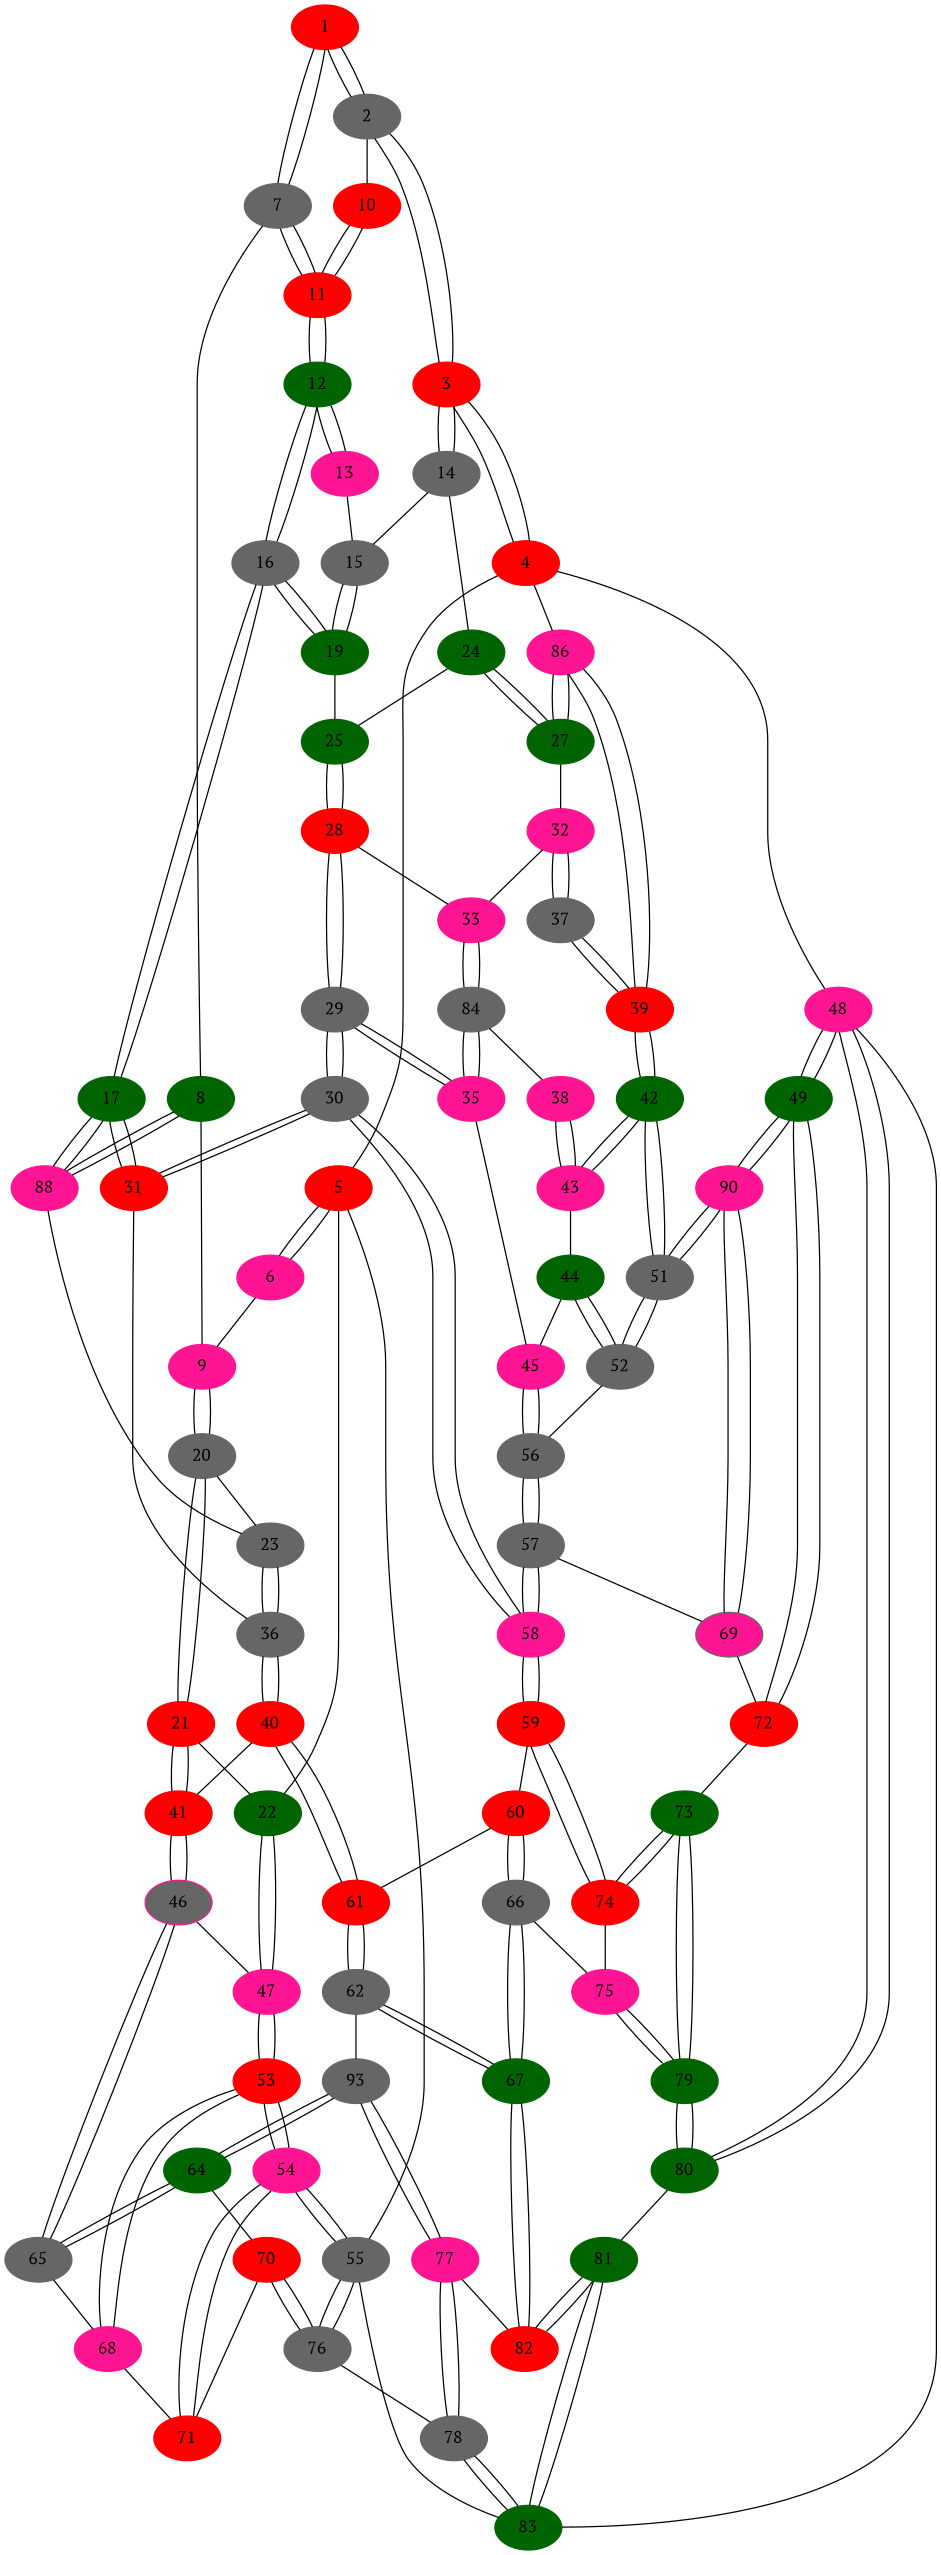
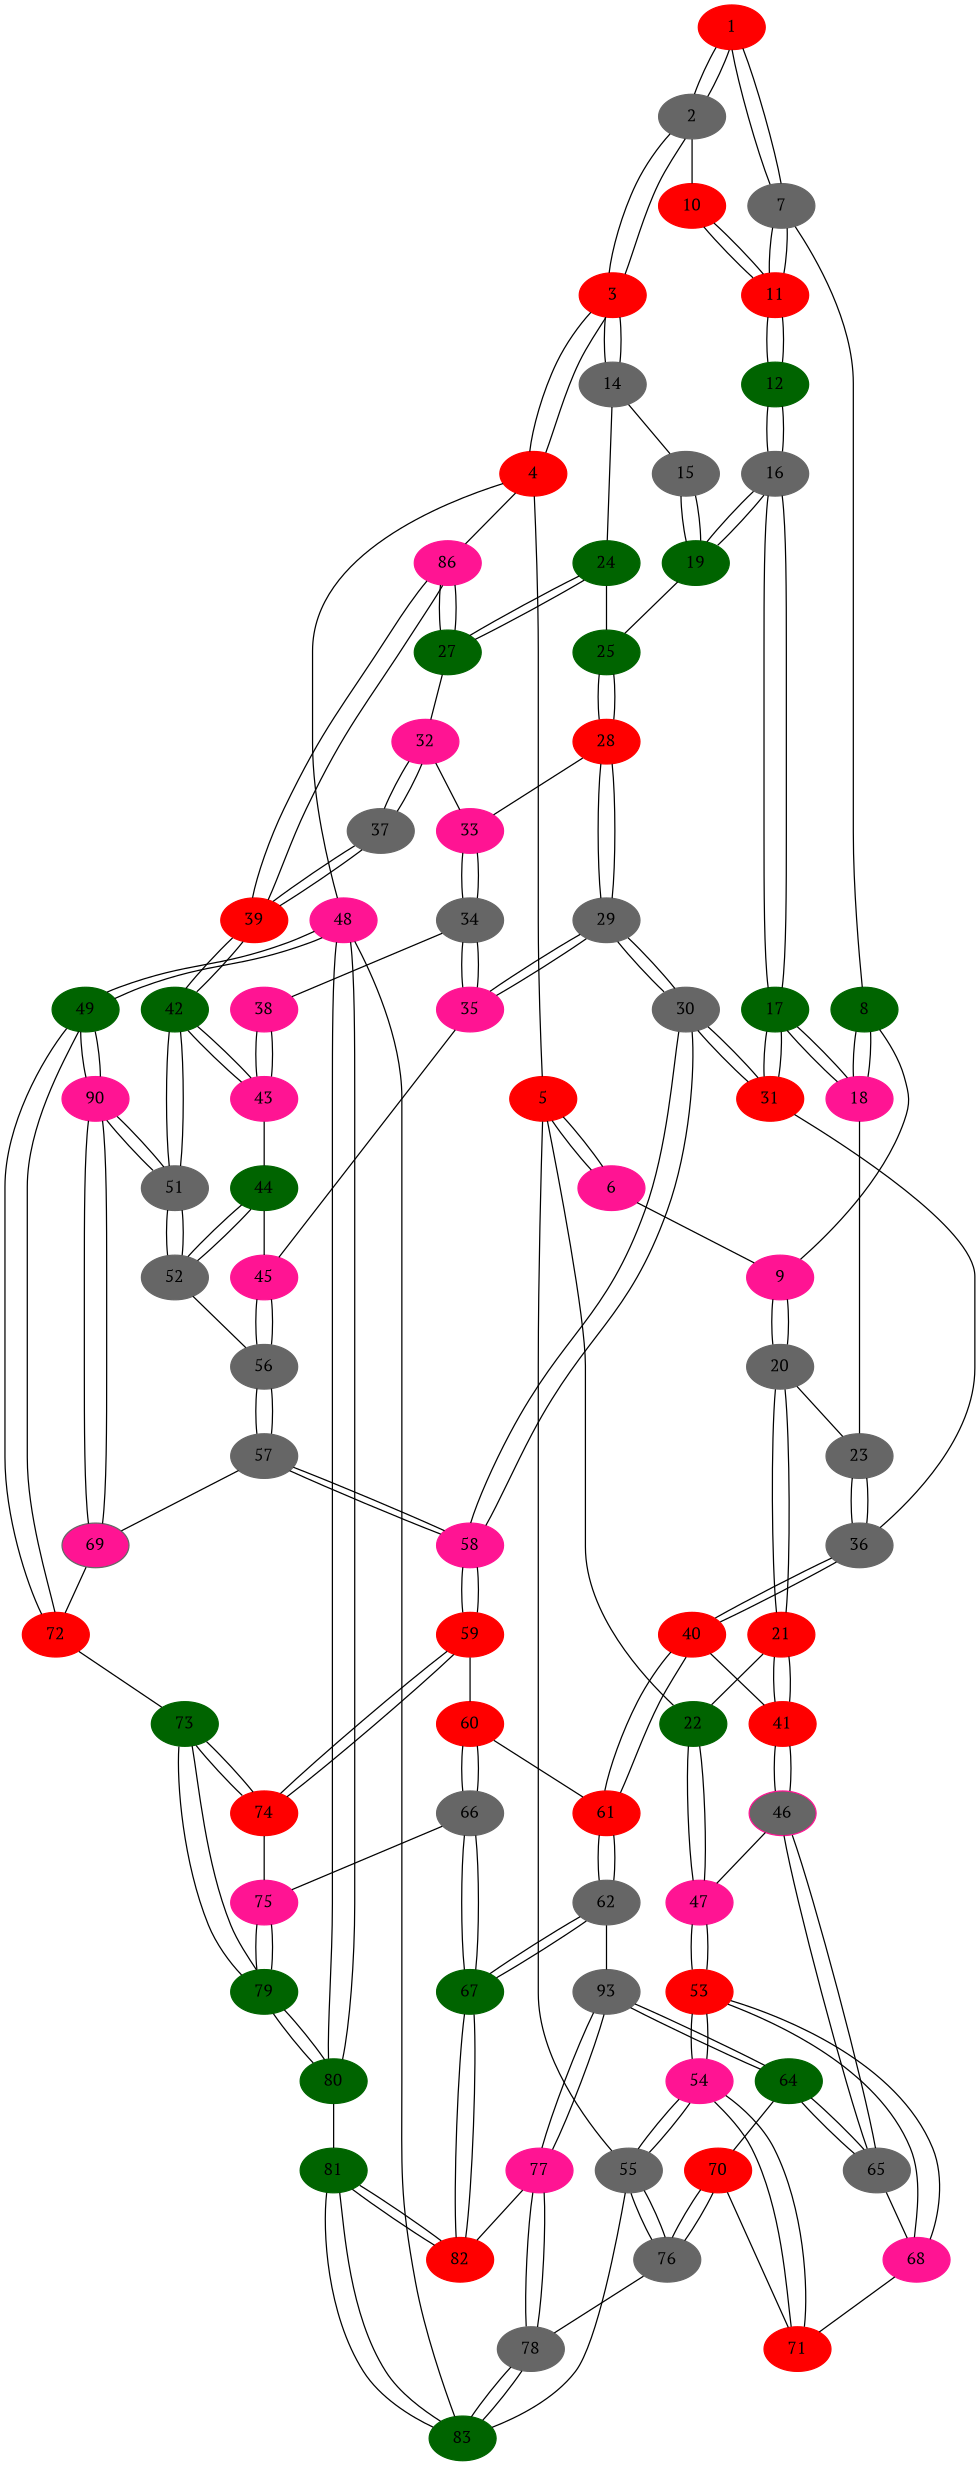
(345, 474) -> none
(471, 1010) -> (470, 920)
(45, 1188) -> (860, 1099)
